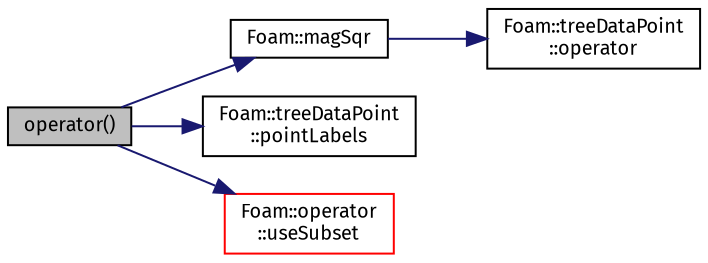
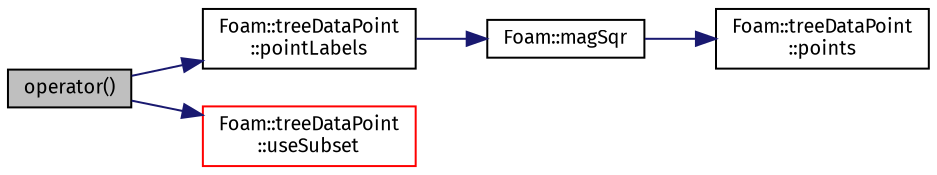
(594, 39) -> (822, 39)
(178, 86) -> (441, 39)
(309, 224) -> (309, 136)
